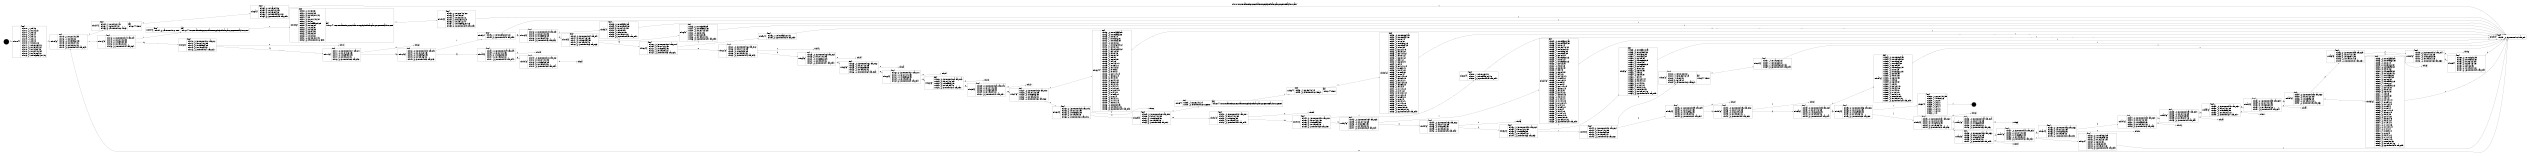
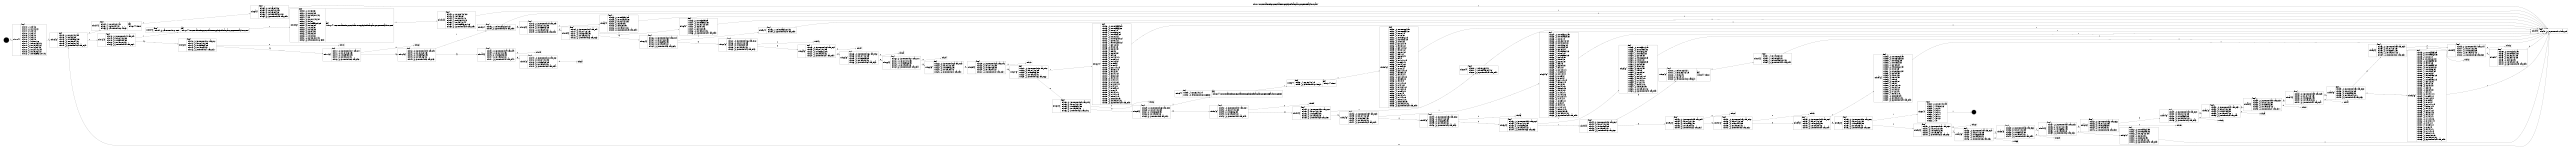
(987, 80) -> none
(1953, 130) -> (1995, 133)
